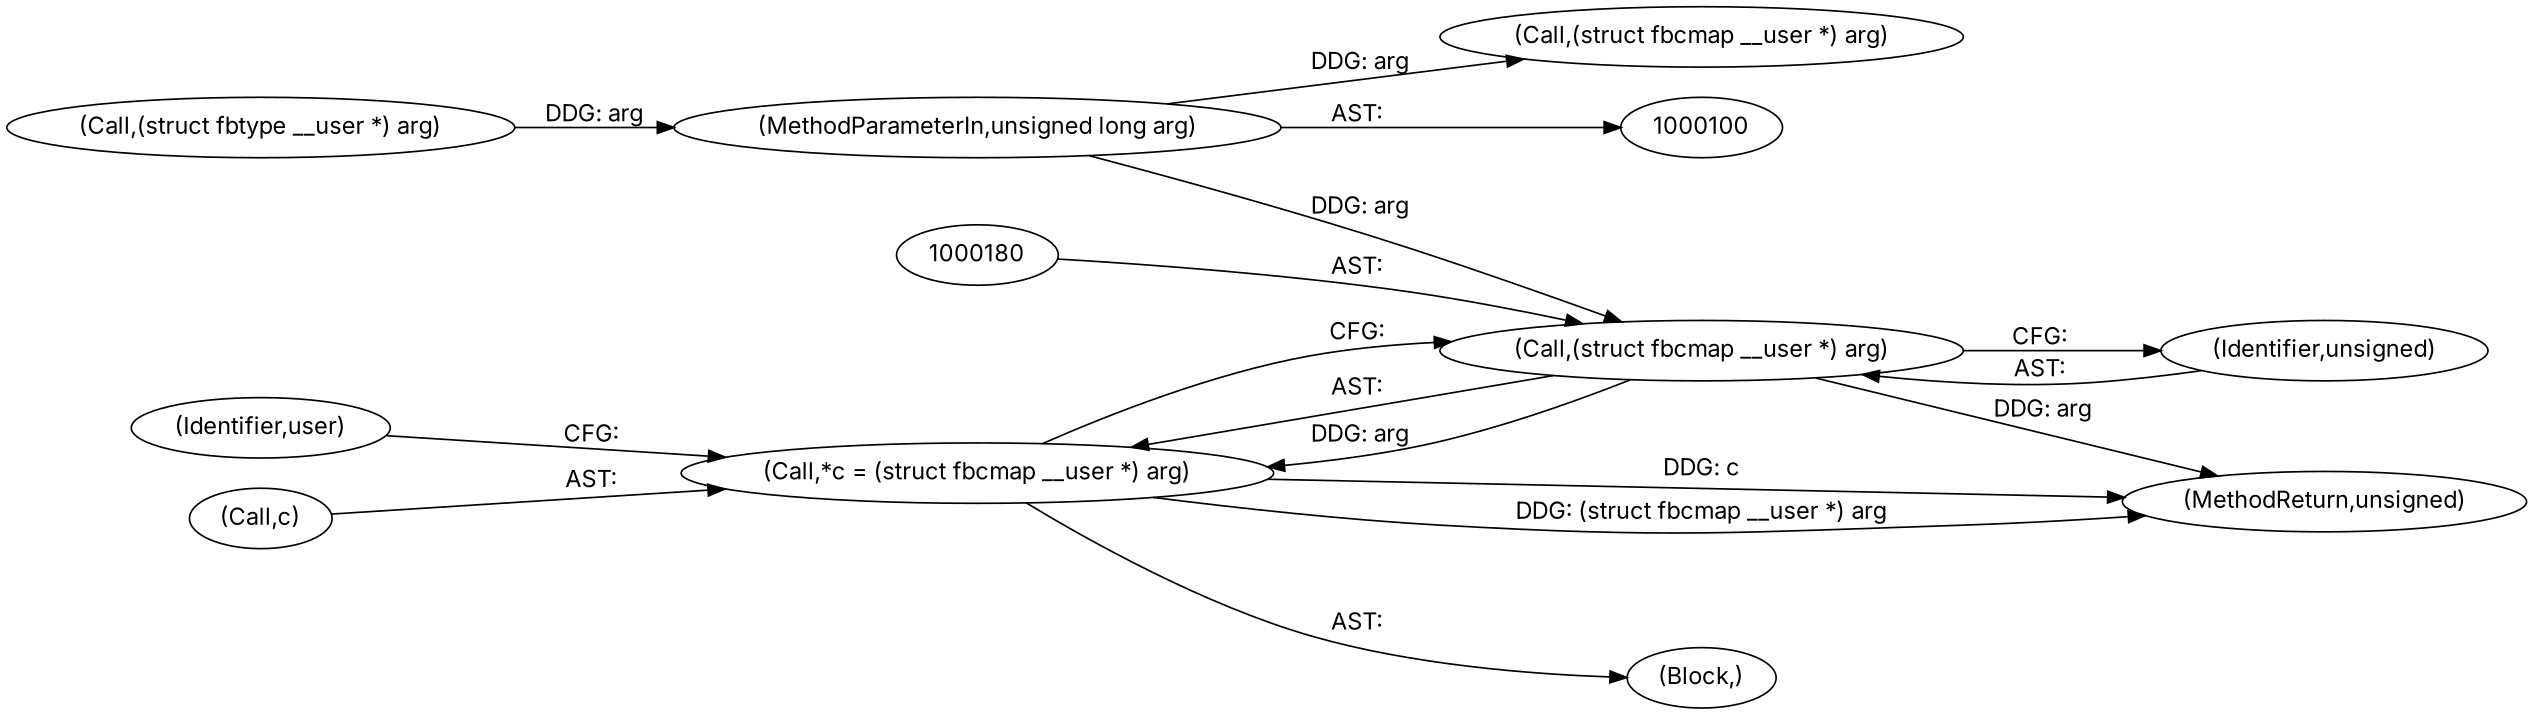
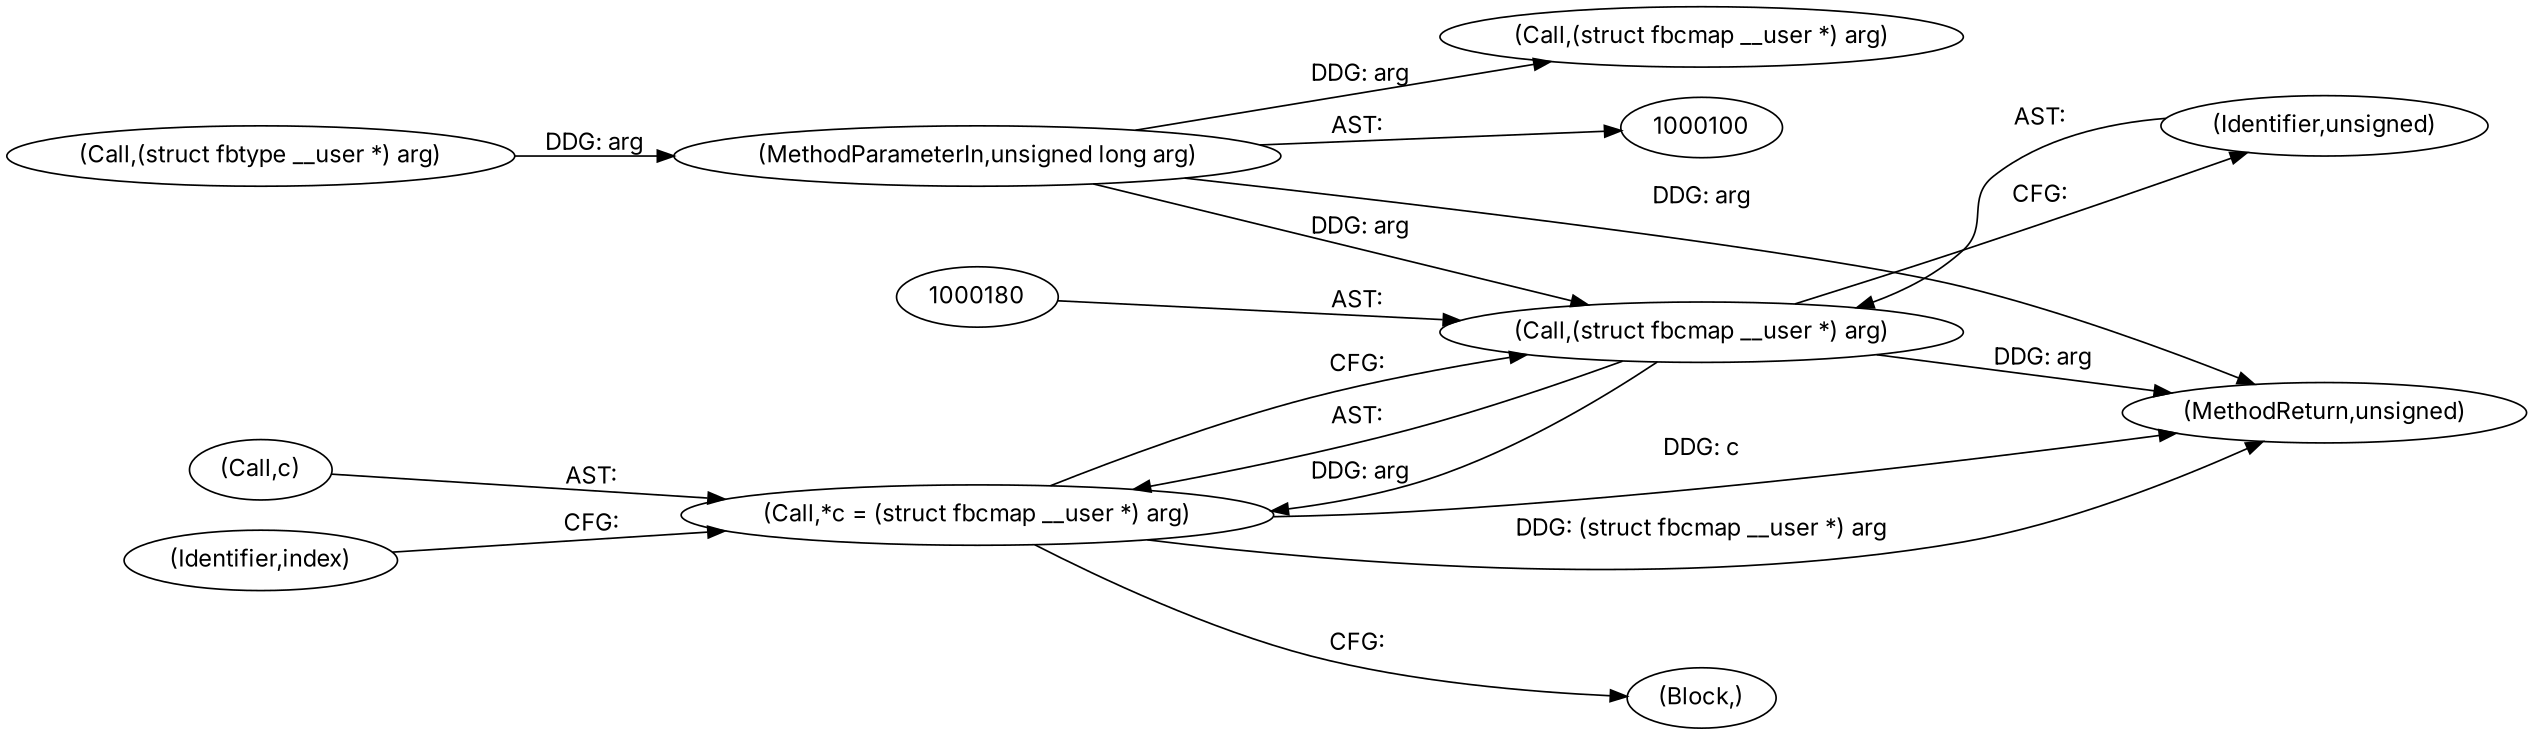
none -> (1719, 244)
(261, 428) -> (261, 560)
(1360, 623) -> (1360, 643)
